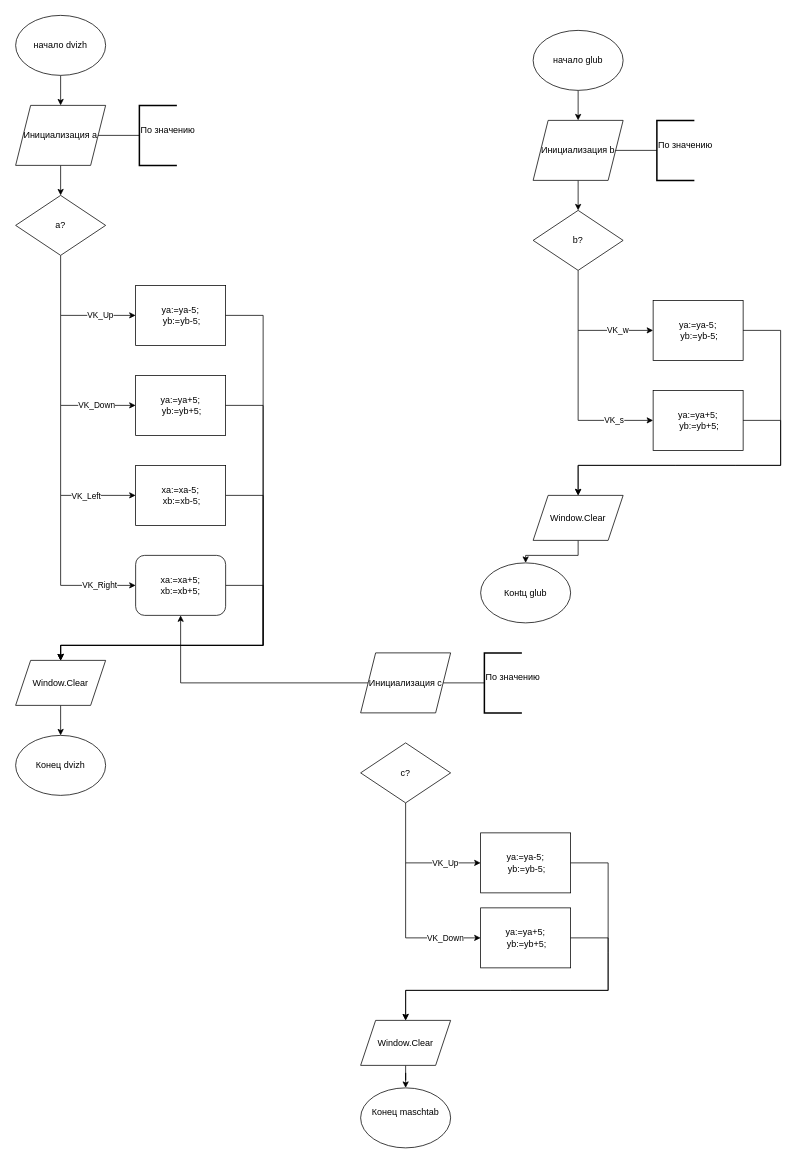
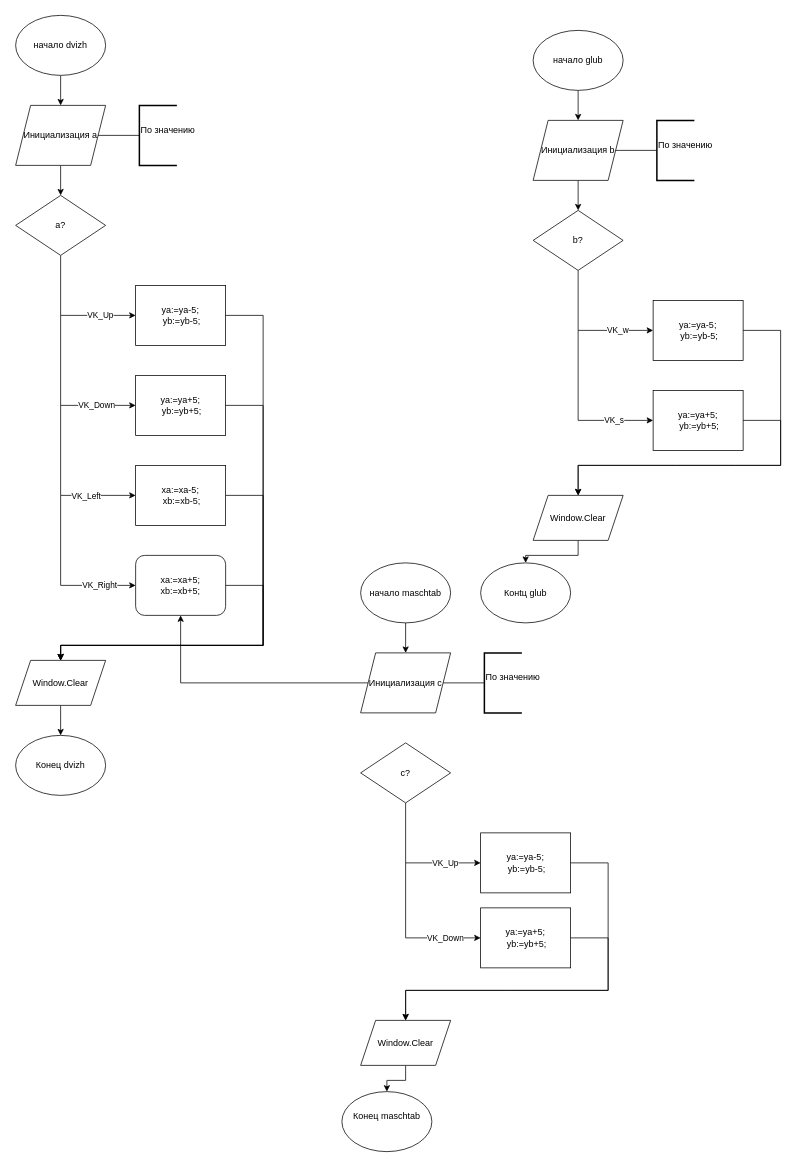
none -> (405, 593)
none -> (405, 635)
(405, 1118) -> (387, 1122)
